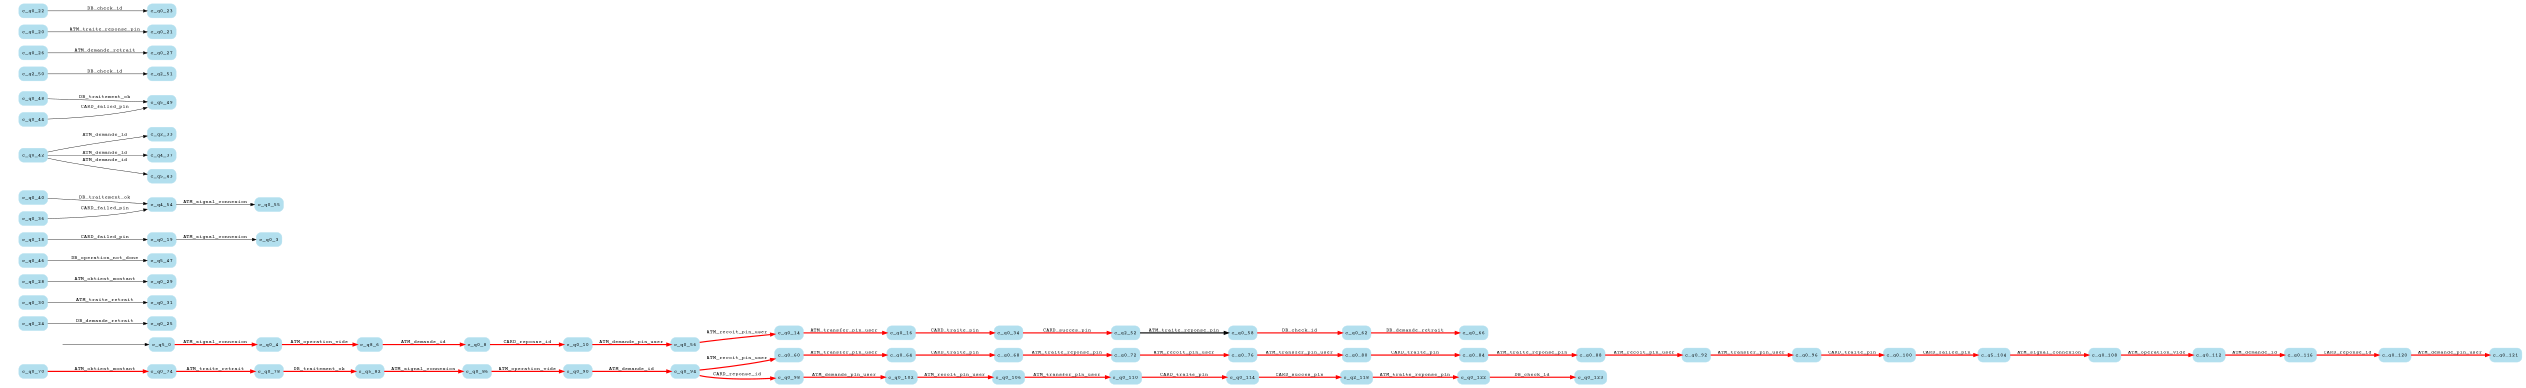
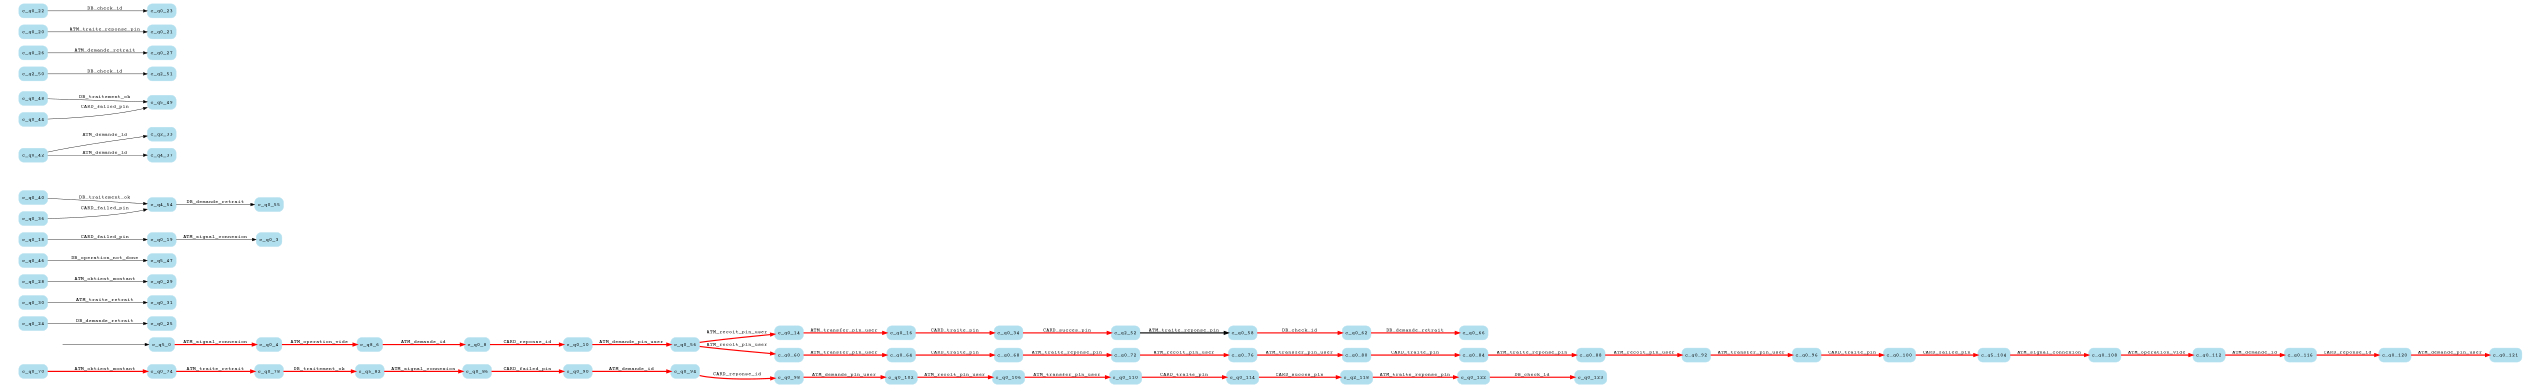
(162, 176) -> none
(215, 202) -> (215, 202)
(735, 366) -> (735, 350)
(527, 368) -> (527, 368)
